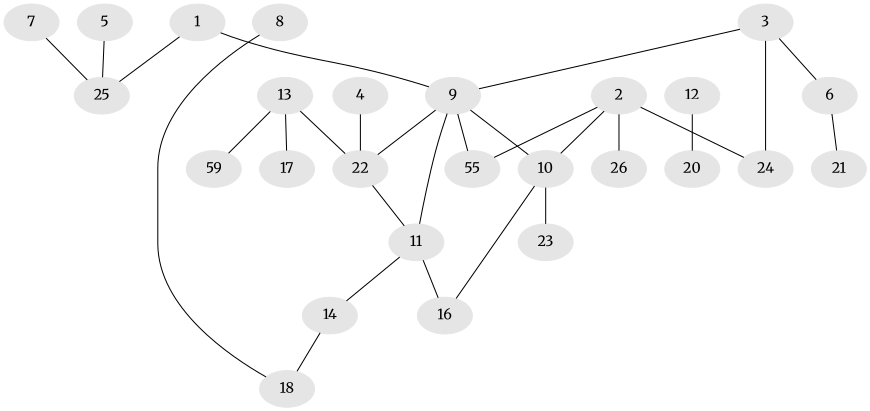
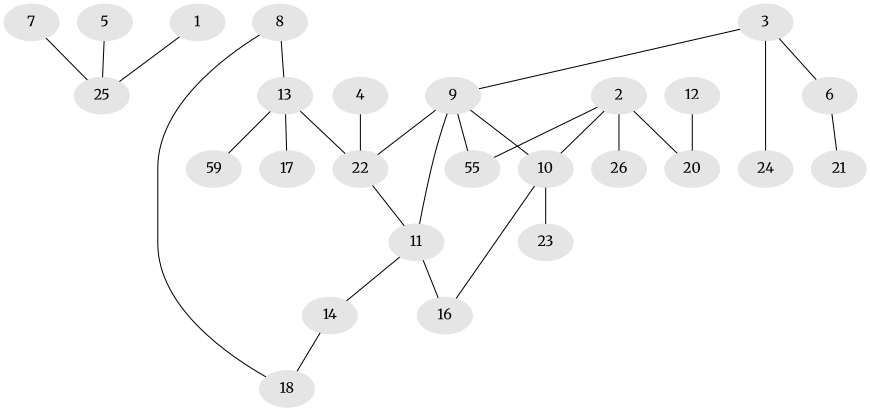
none -> (283, 59)
(324, 61) -> none
(684, 129) -> (656, 132)
